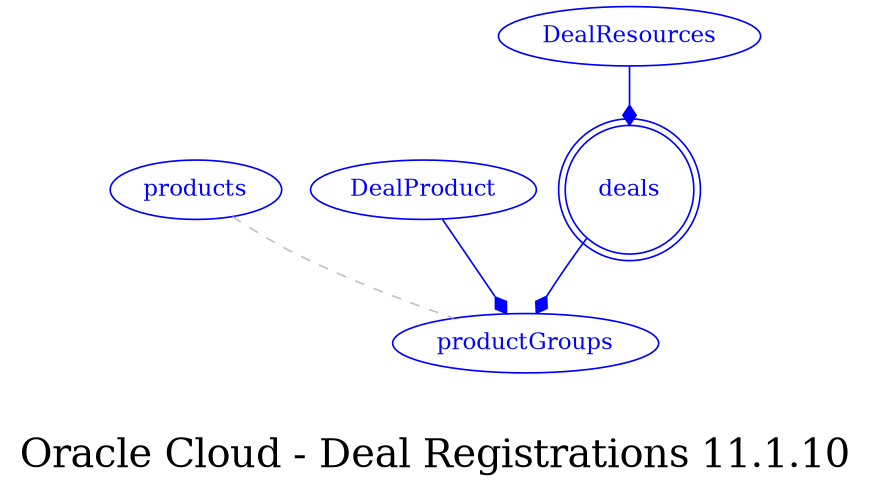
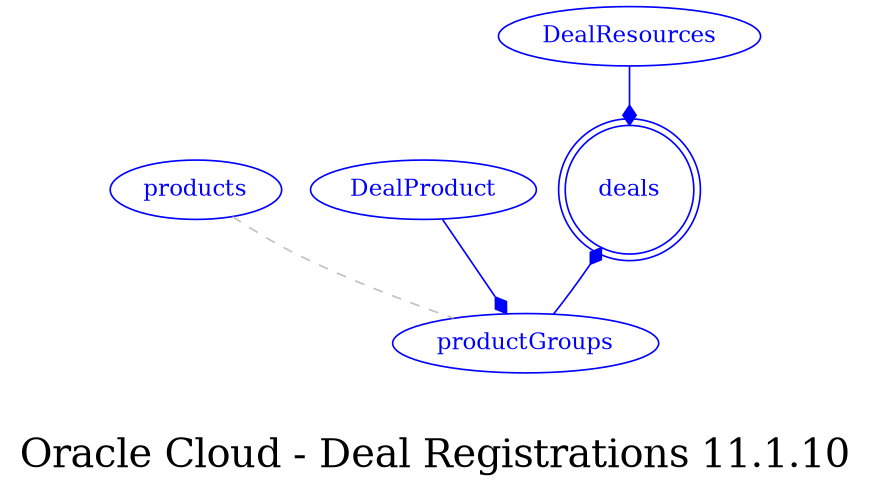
(566, 267) -> (572, 290)
